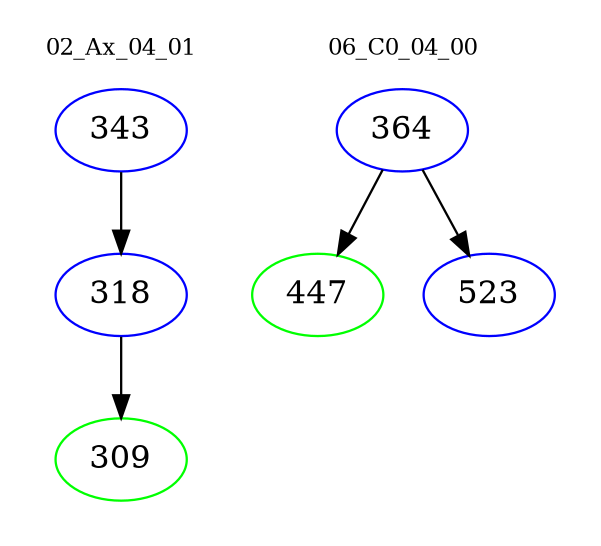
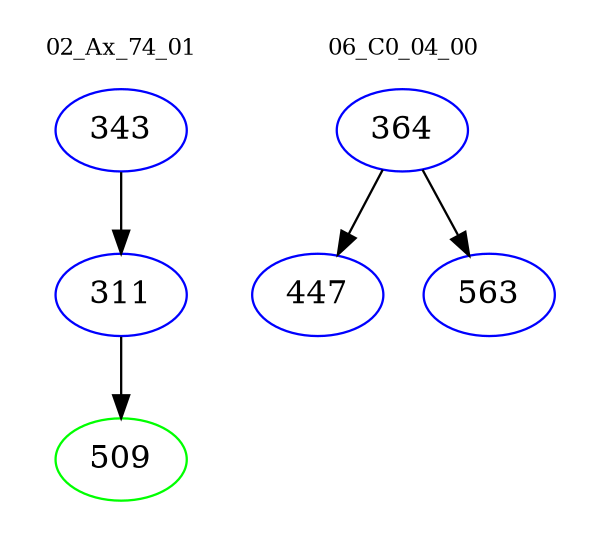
(121, 49) -> (121, 49)
(121, 295) -> (121, 295)
(318, 295) -> (318, 295)
(489, 295) -> (489, 295)
(121, 460) -> (121, 460)
